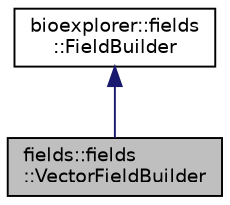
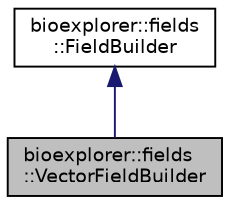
(115, 167) -> (115, 167)
